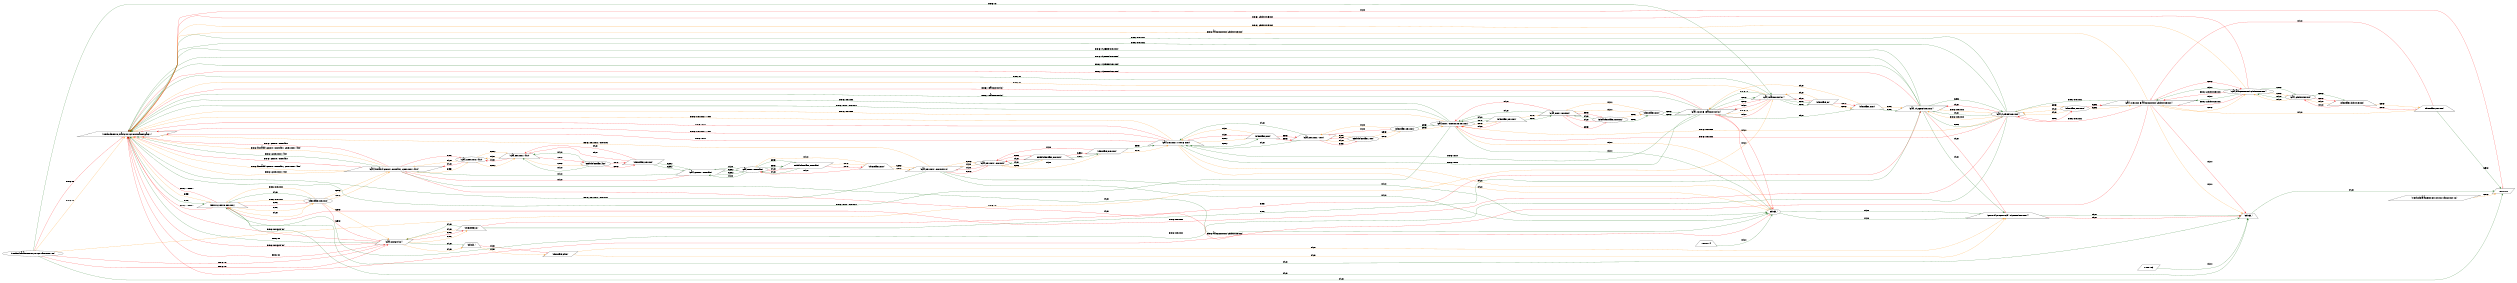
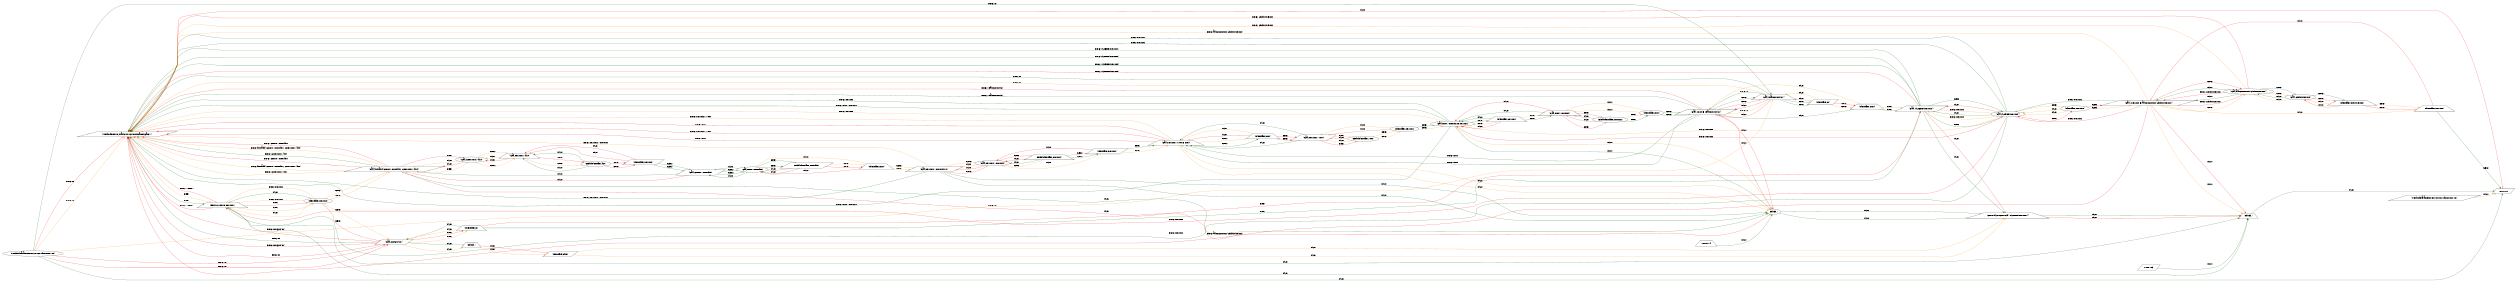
(2486, 194) -> (2486, 194)
